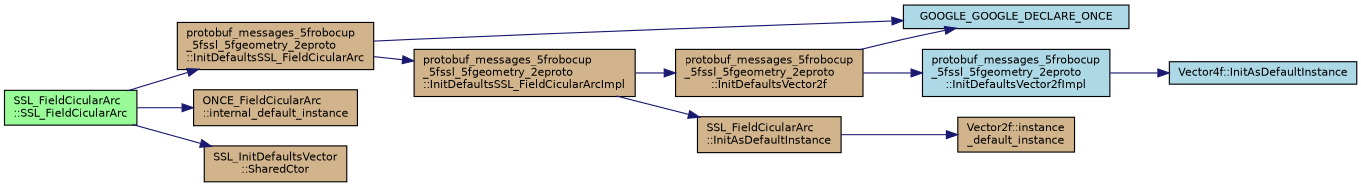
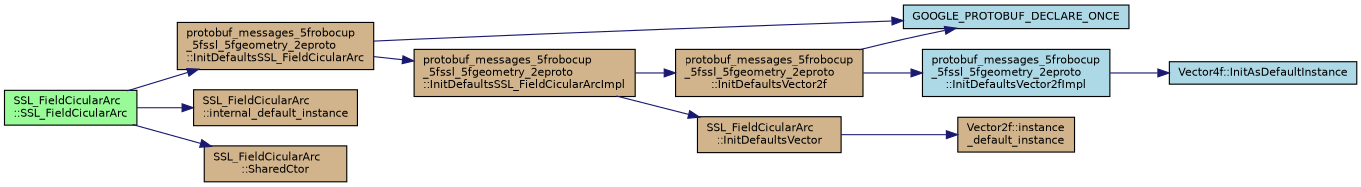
(1016, 17) -> (1016, 17)
(276, 108) -> (276, 108)
(769, 135) -> (769, 135)
(276, 164) -> (276, 164)
